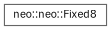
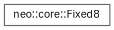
(55, 15) -> (57, 15)
